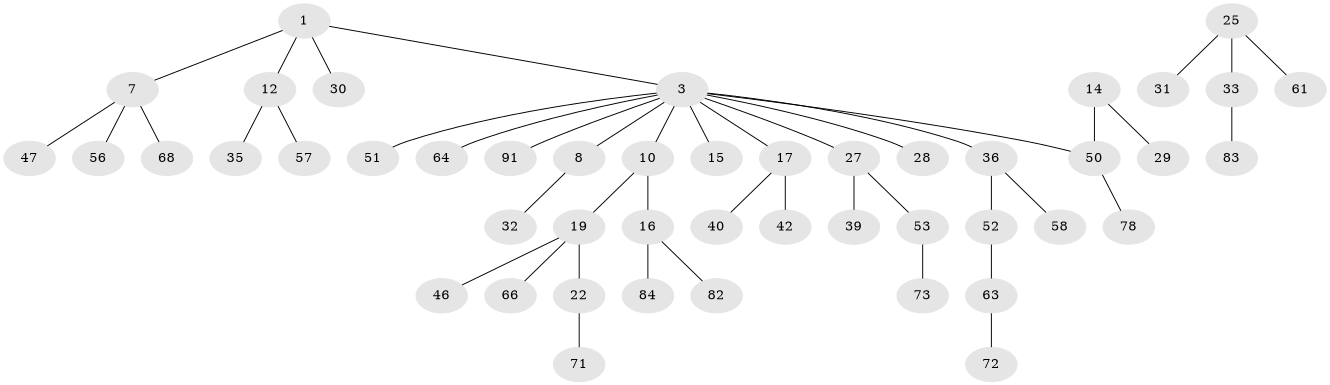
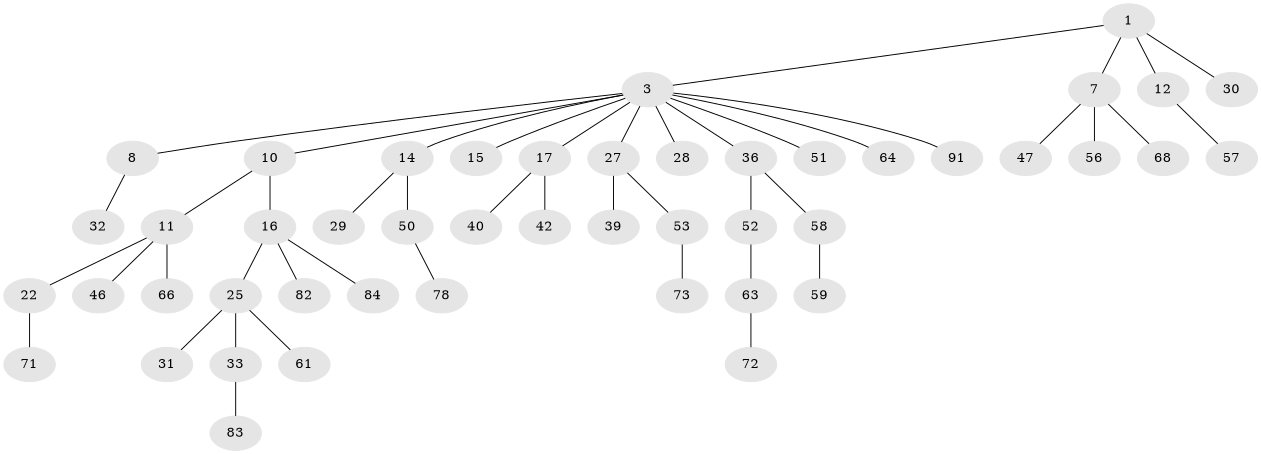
(908, 121) -> (504, 122)
(236, 158) -> none
(579, 227) -> (167, 227)
none -> (253, 261)
none -> (820, 296)
